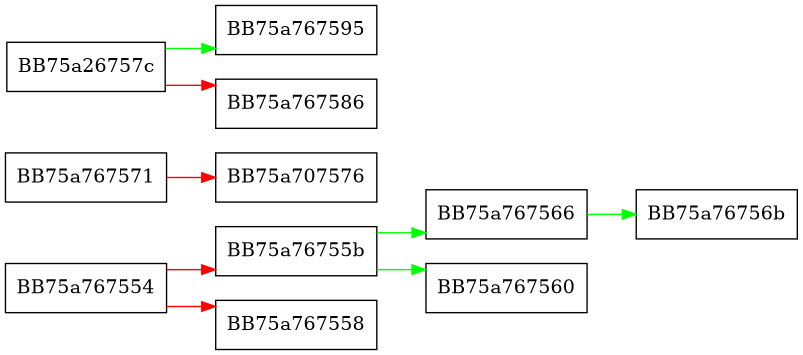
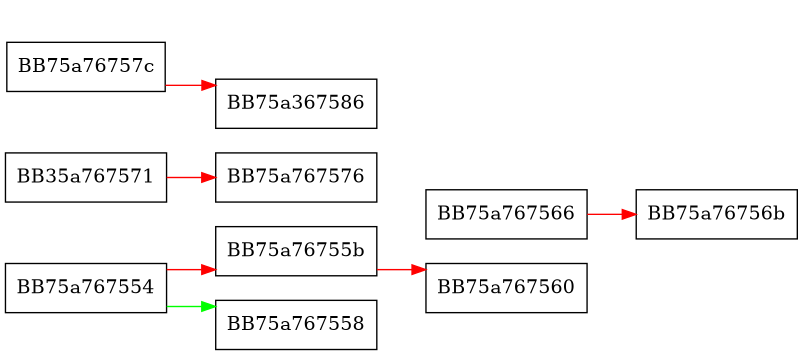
(296, 30) -> none
(86, 67) -> (86, 67)
(296, 104) -> (296, 104)
(86, 177) -> (86, 177)
(296, 177) -> (296, 177)
(605, 214) -> (605, 214)
(394, 233) -> none
(394, 270) -> (394, 270)
(184, 307) -> (184, 307)
